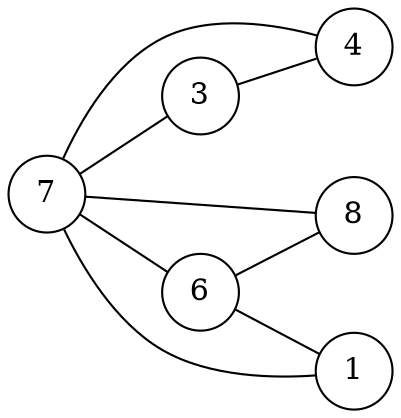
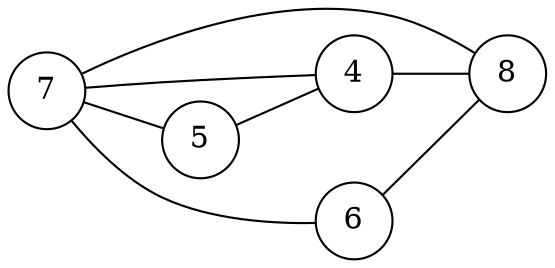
none -> (431, 74)
(201, 96) -> (201, 140)
(354, 371) -> none
